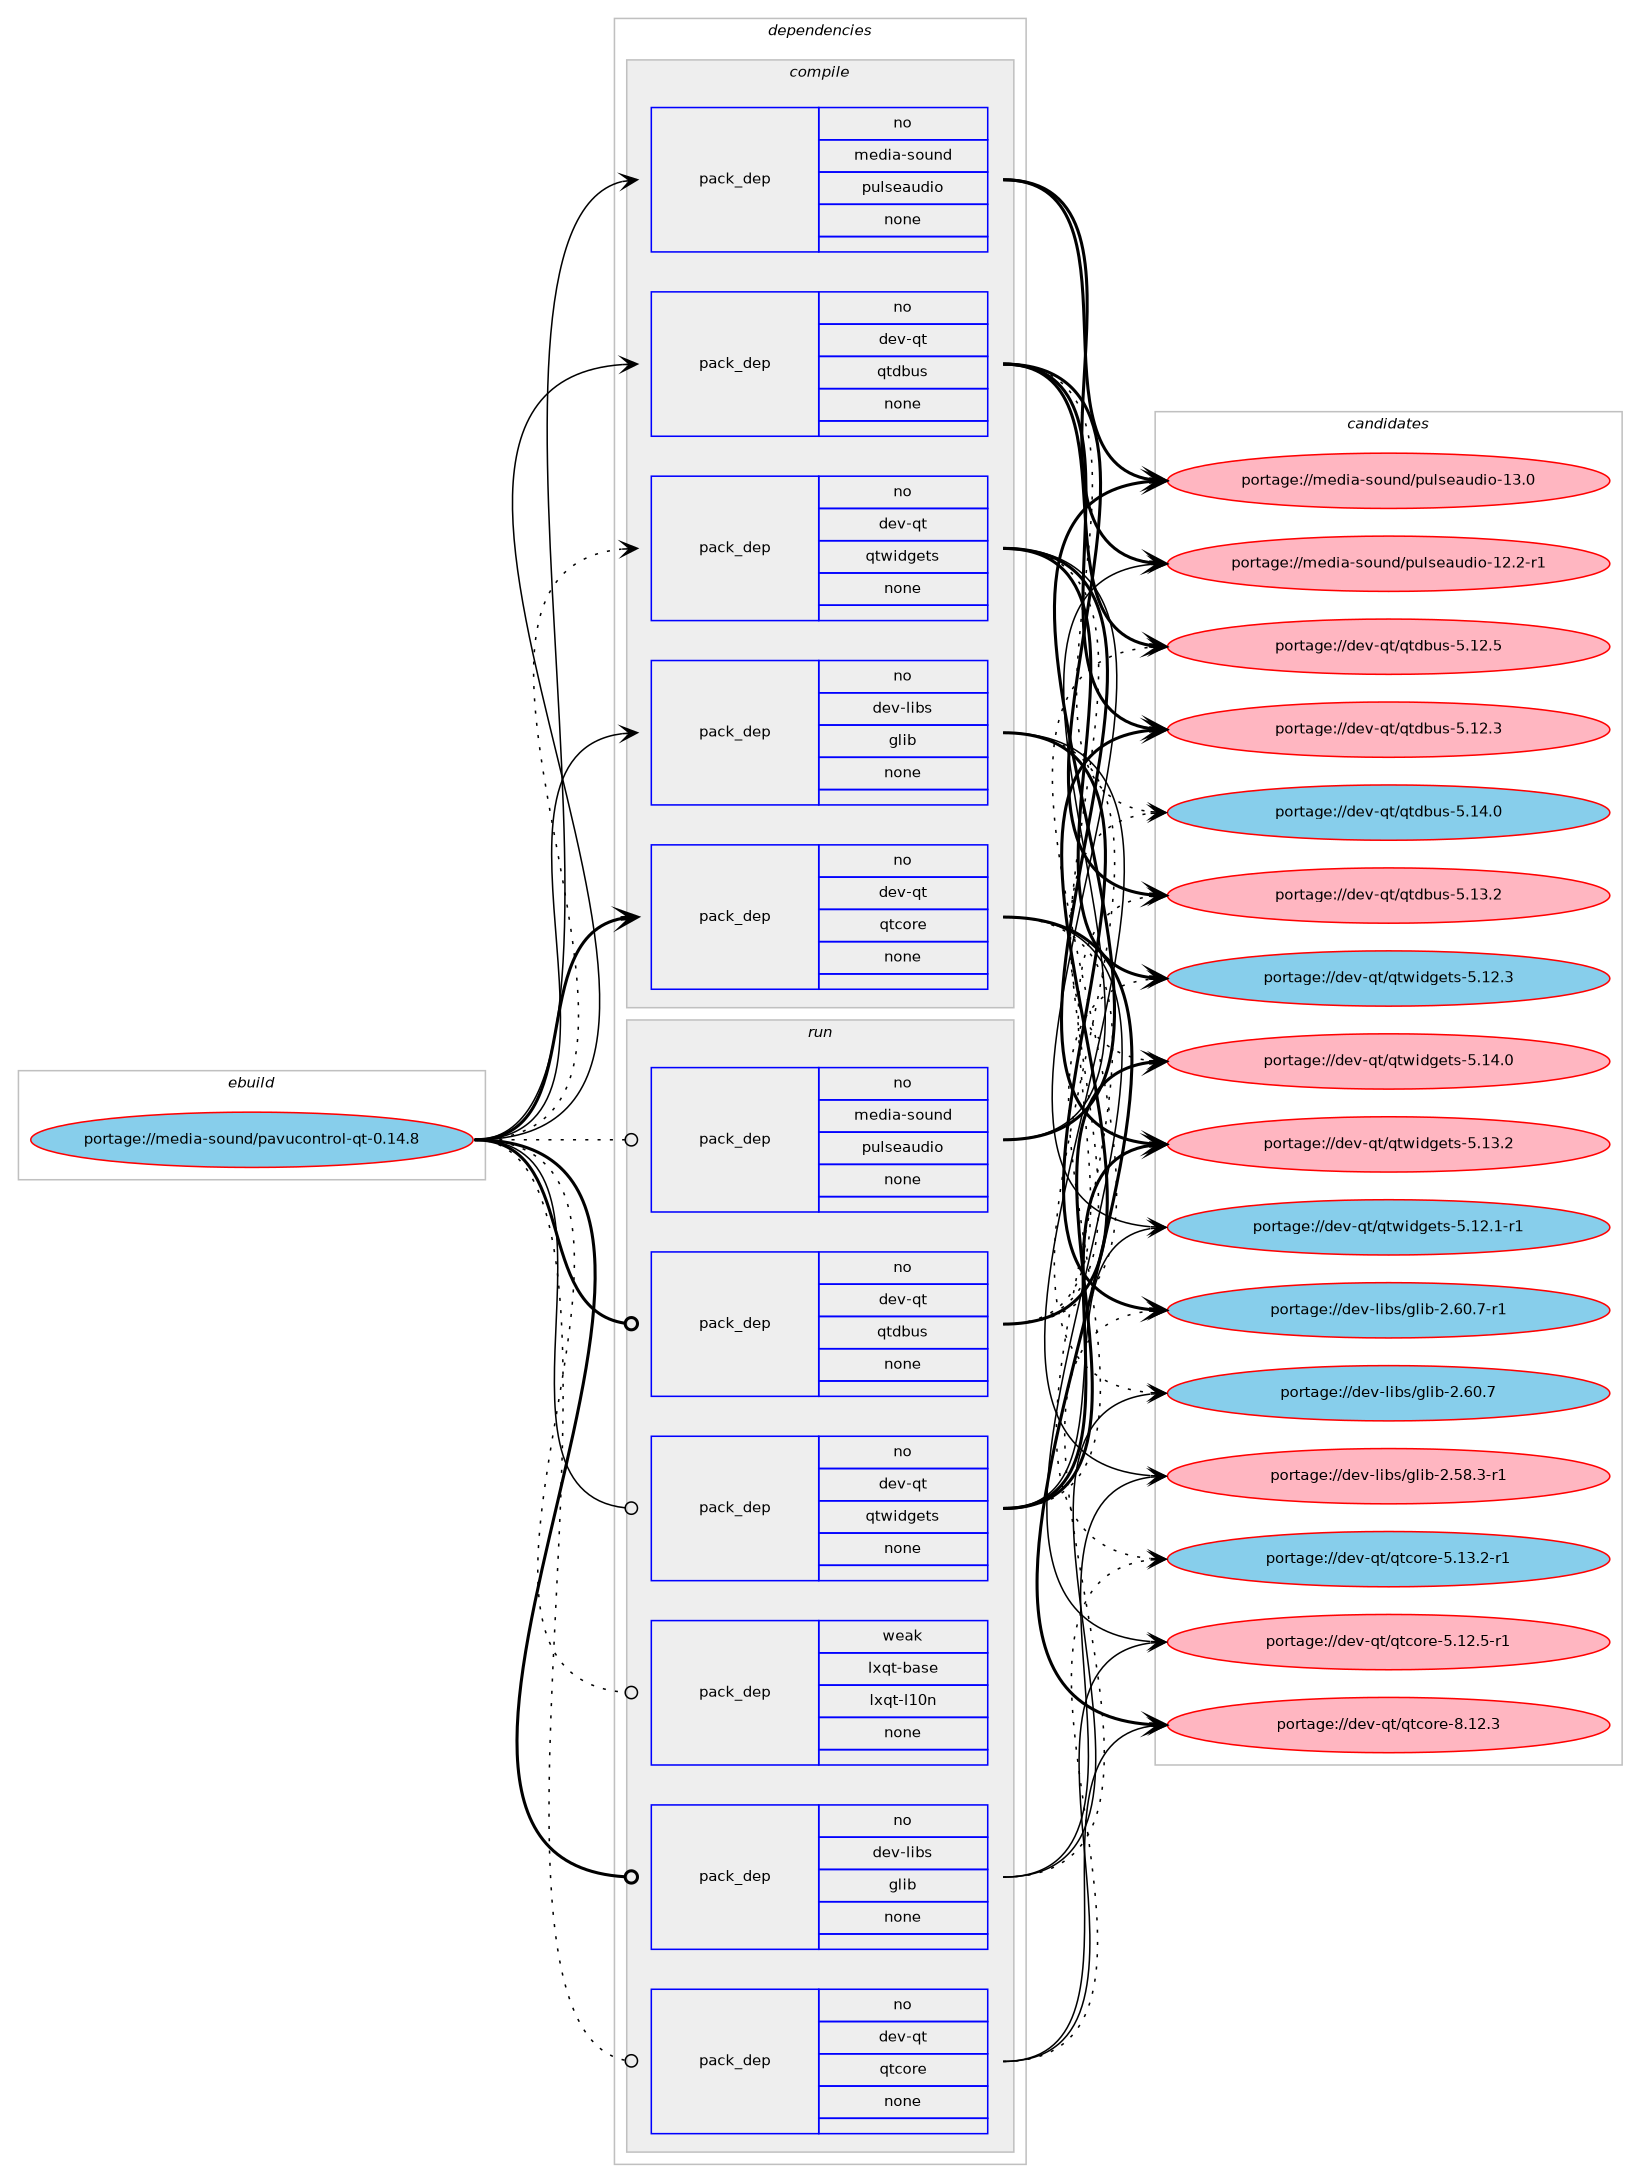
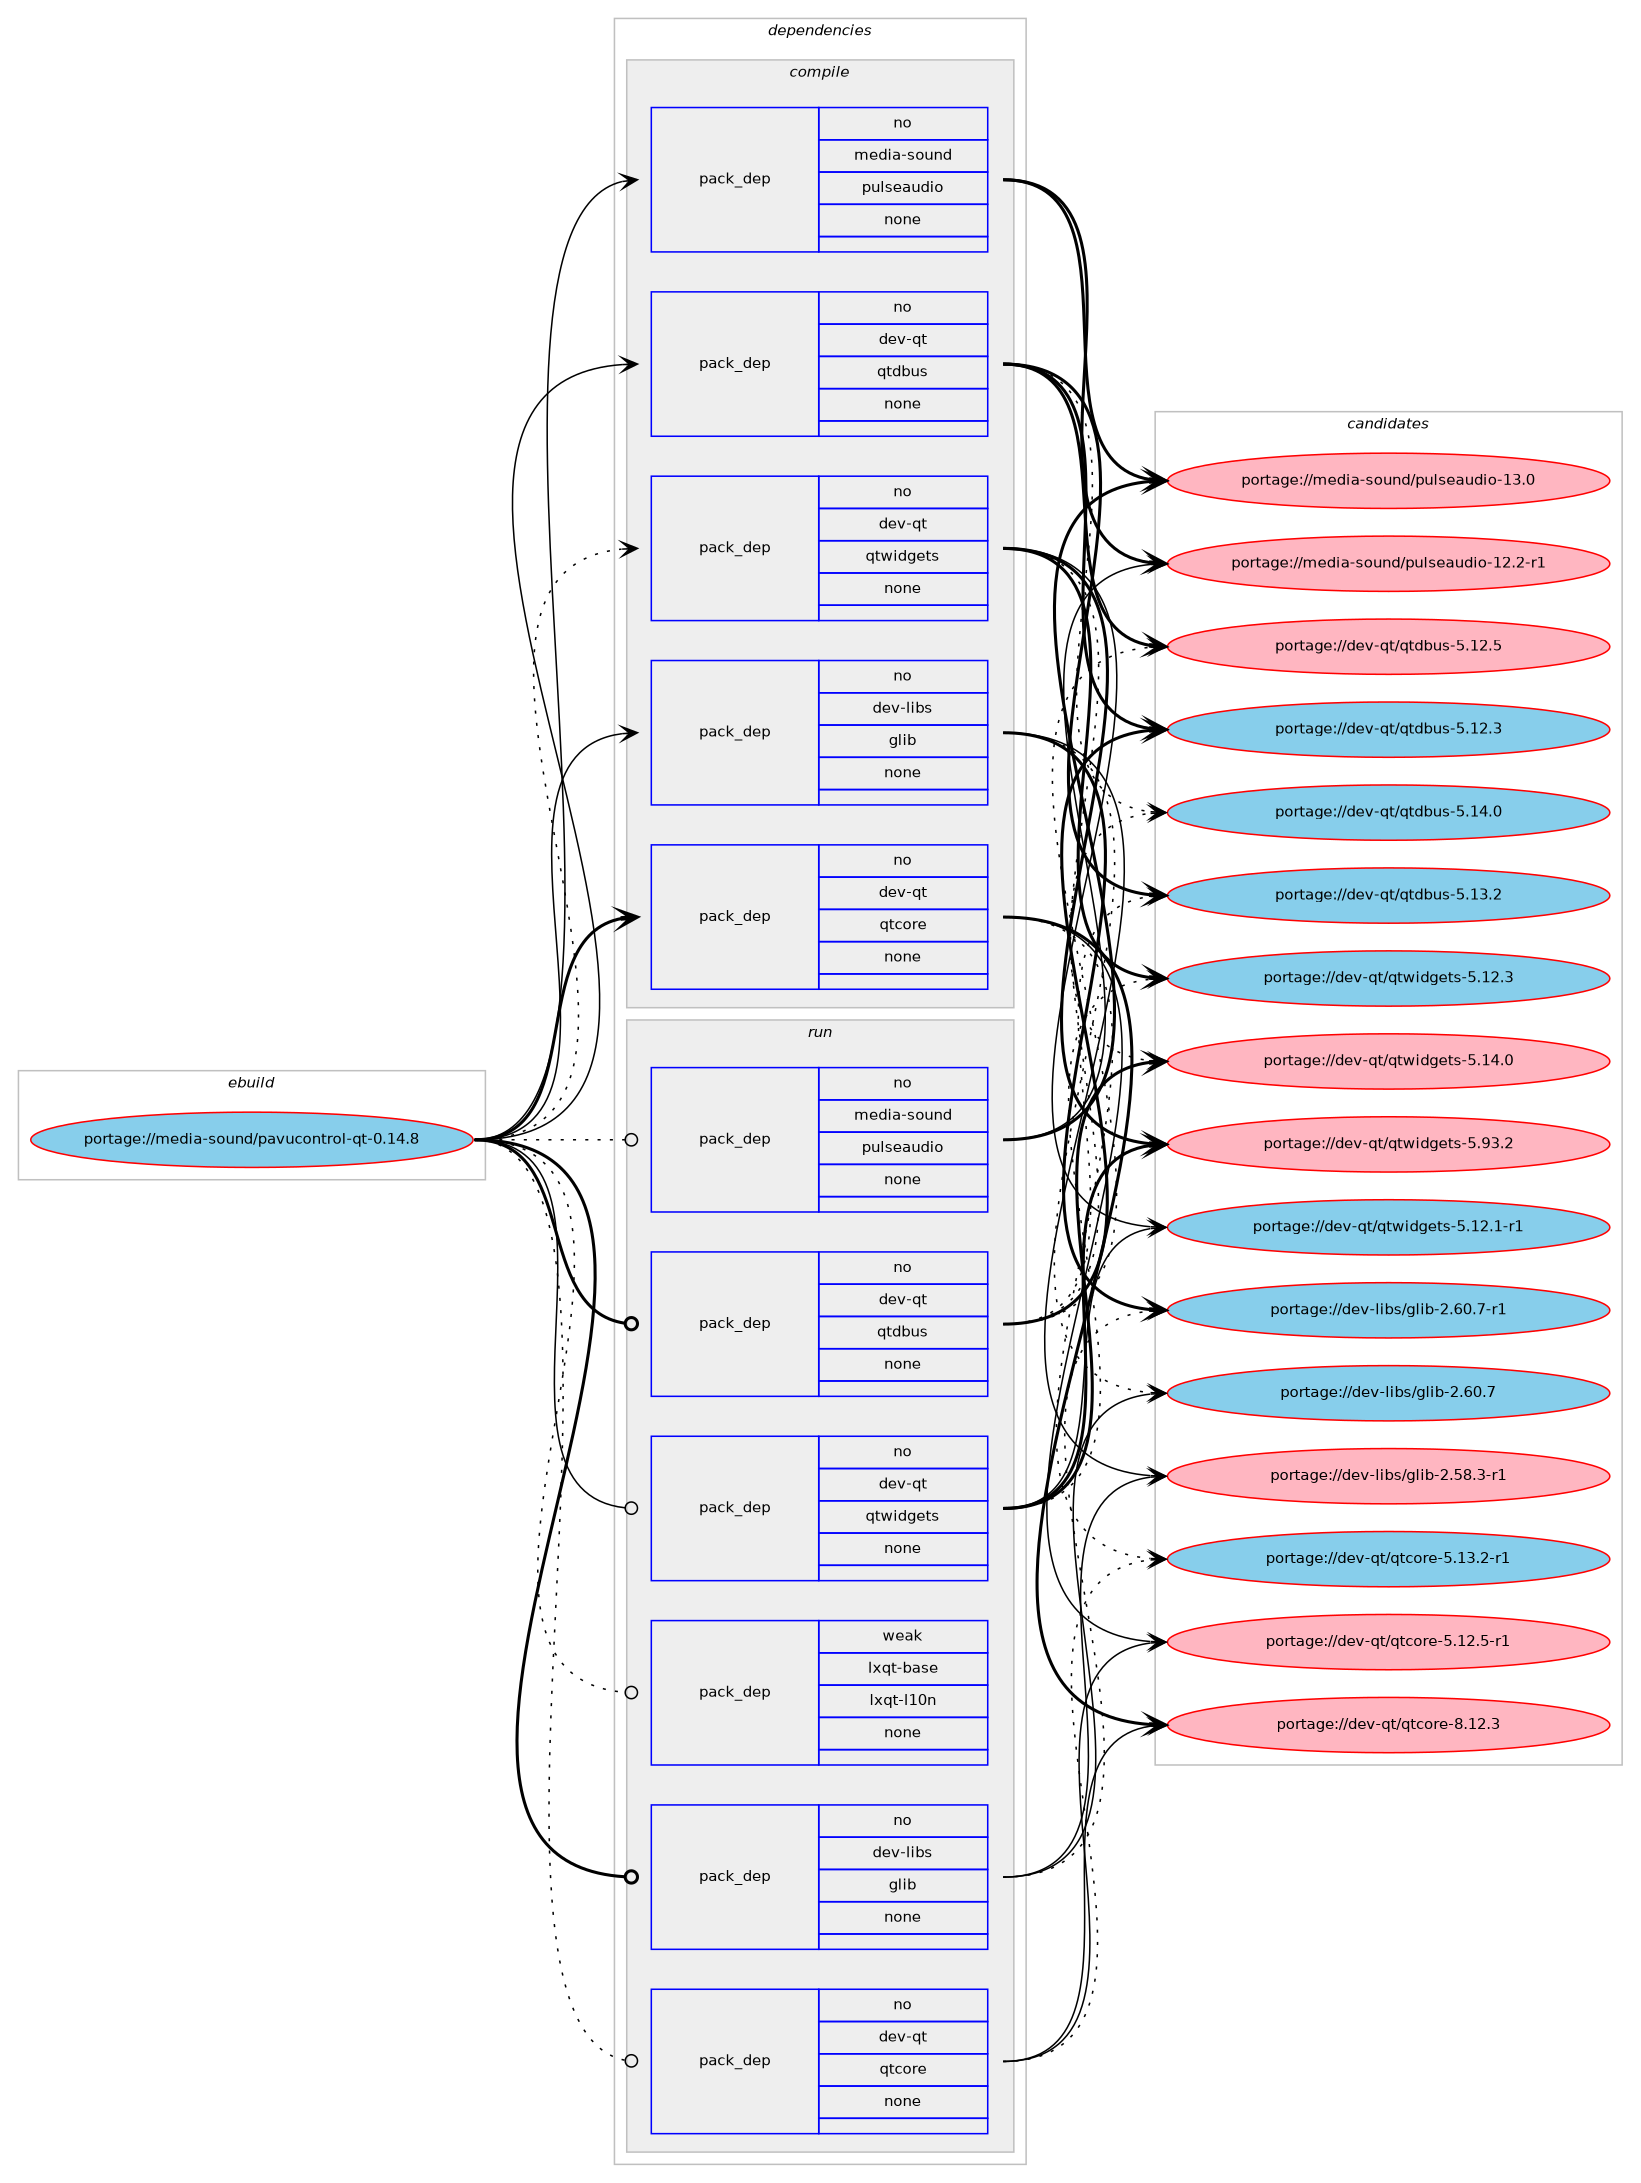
(1389, 730) -> (1389, 730)
(1389, 896) -> (1389, 896)
(1389, 1144) -> (1389, 1144)
